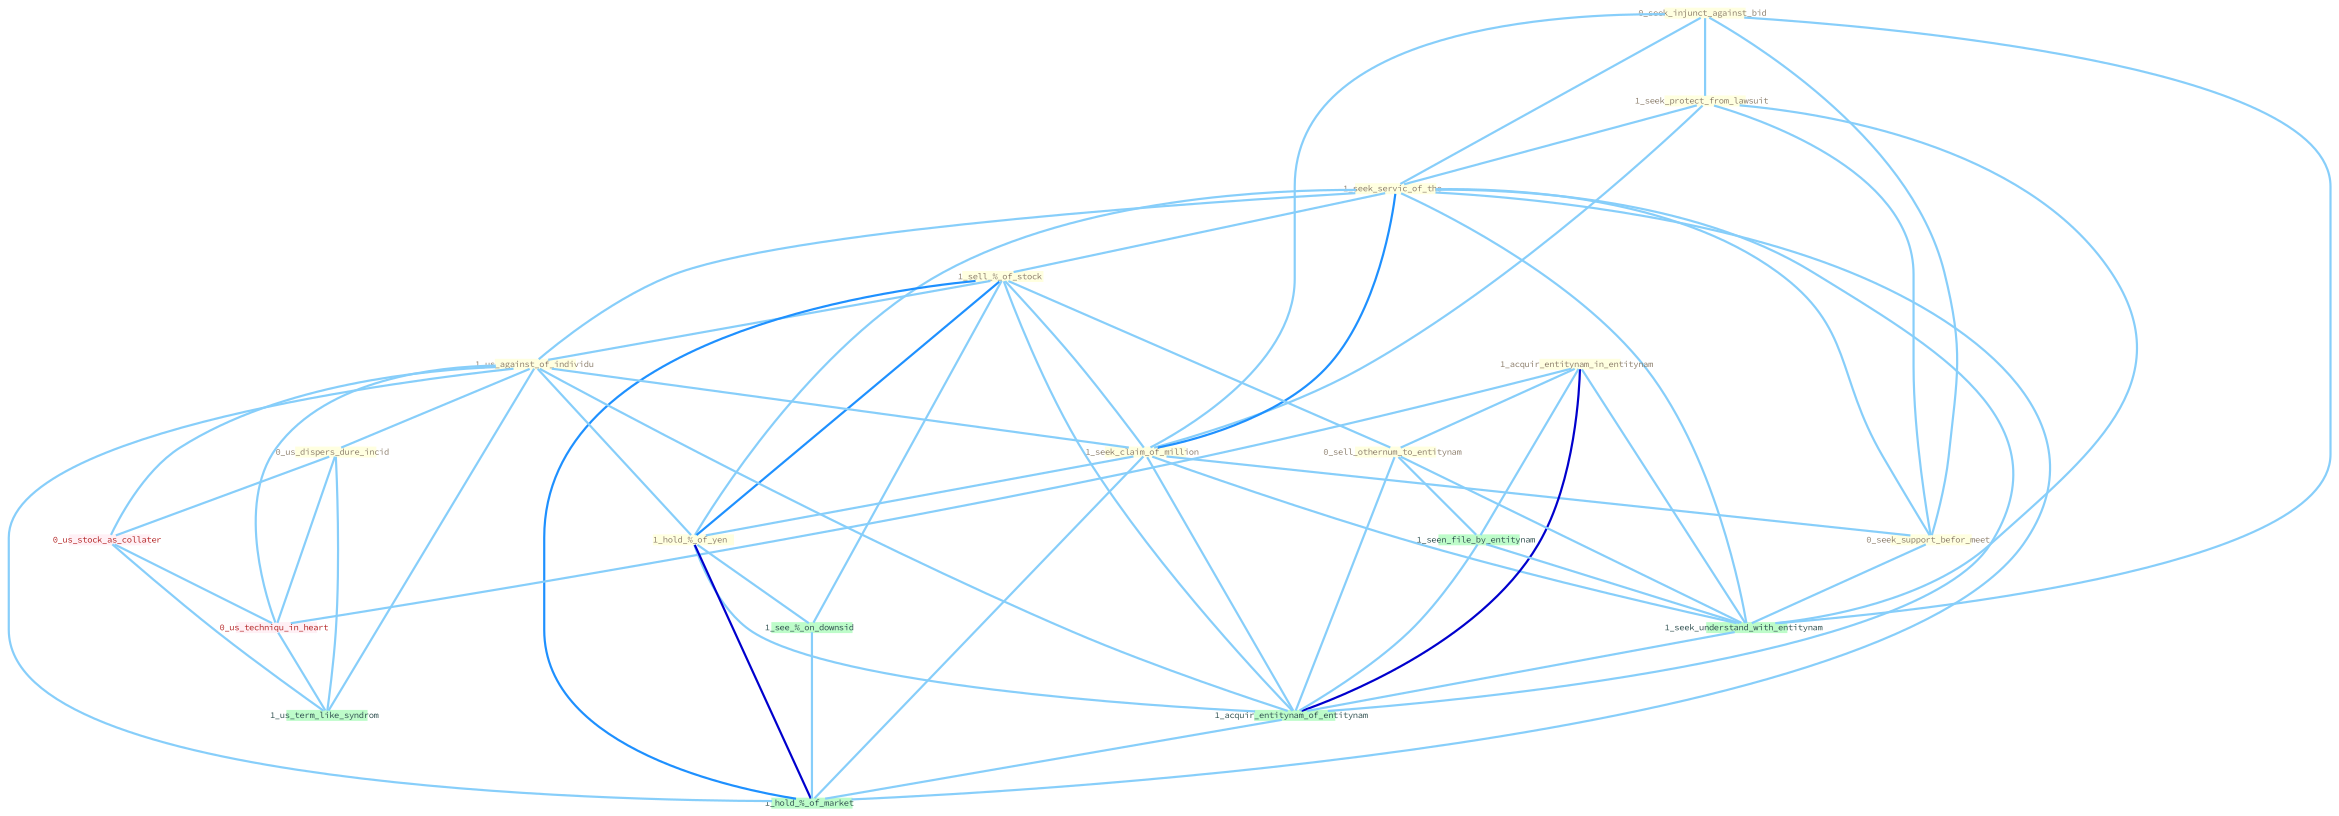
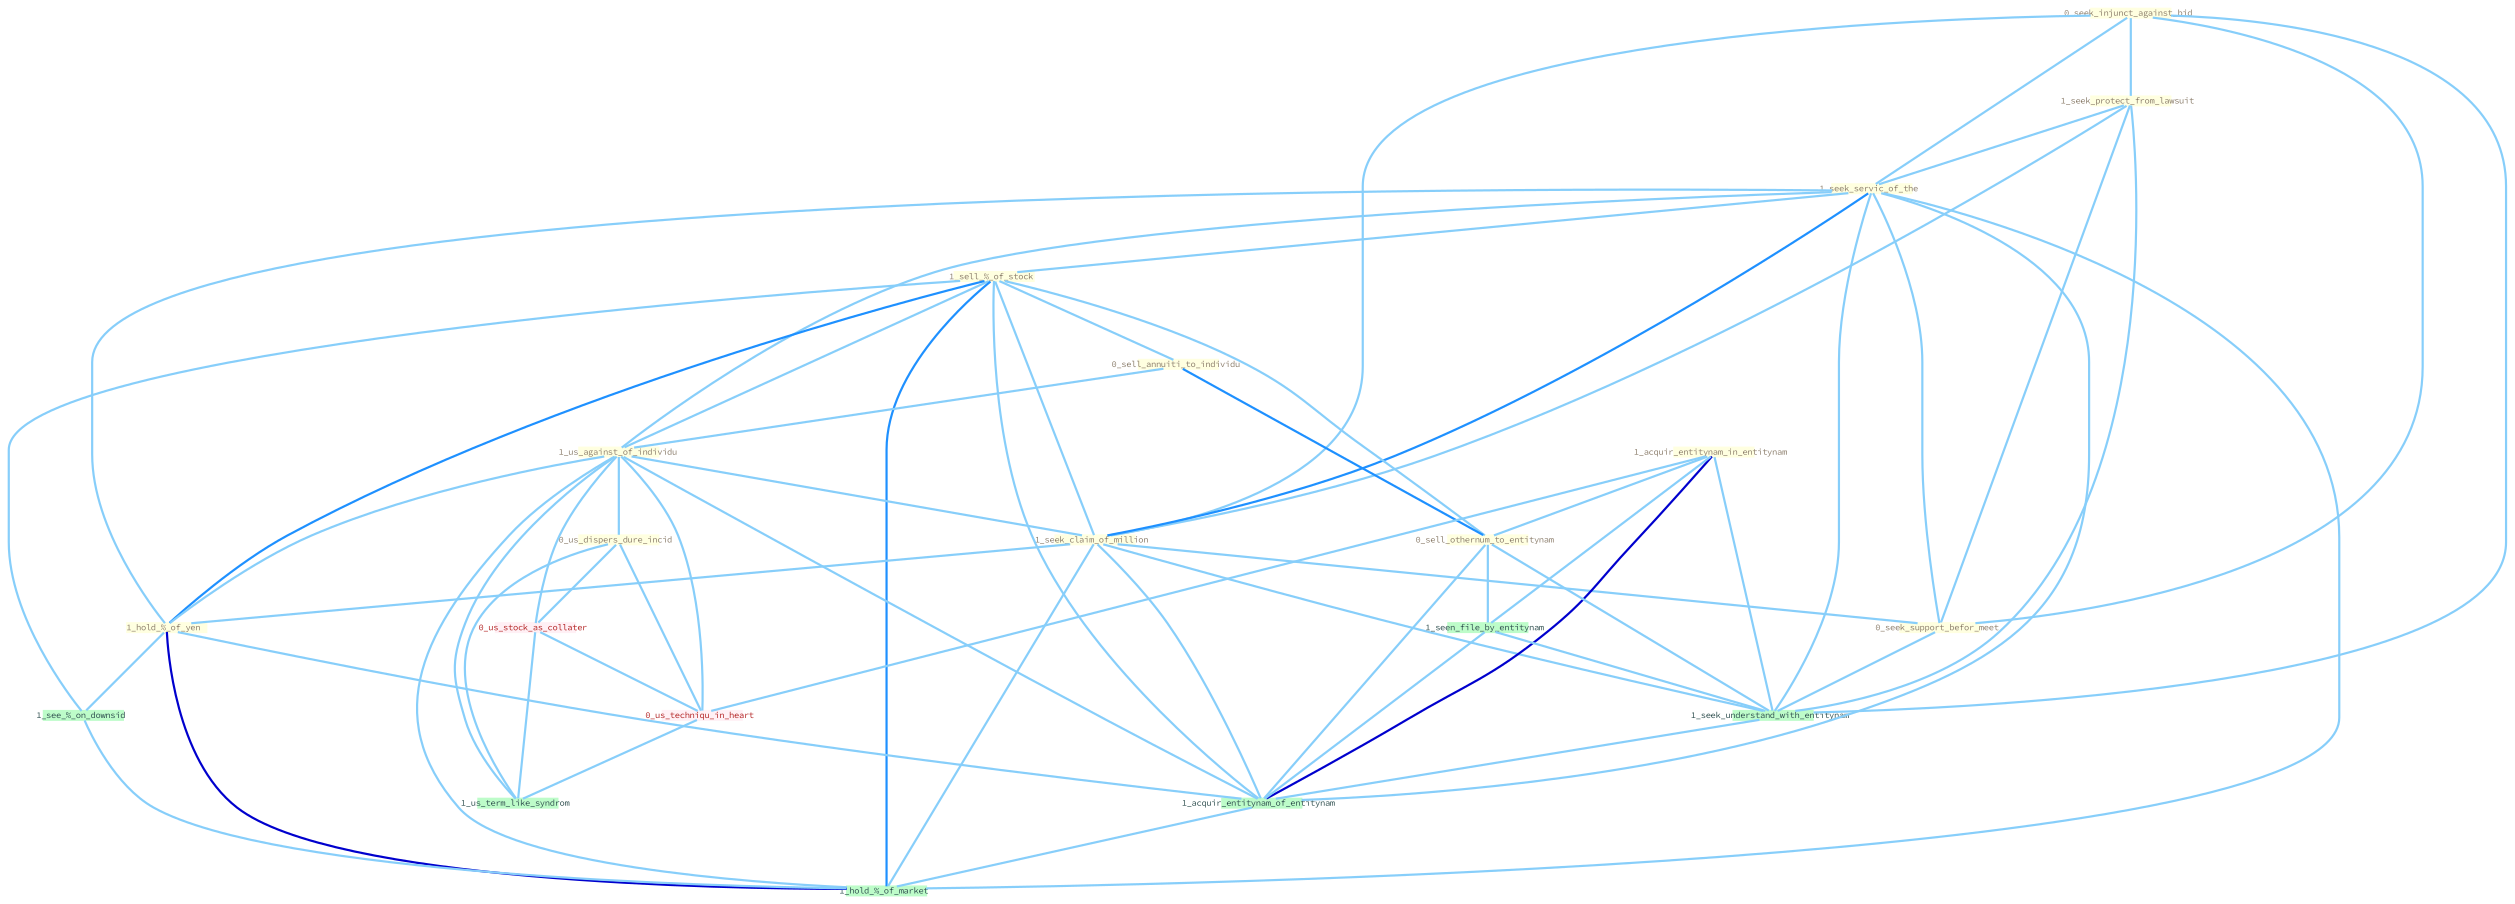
none -> (1178, 364)
